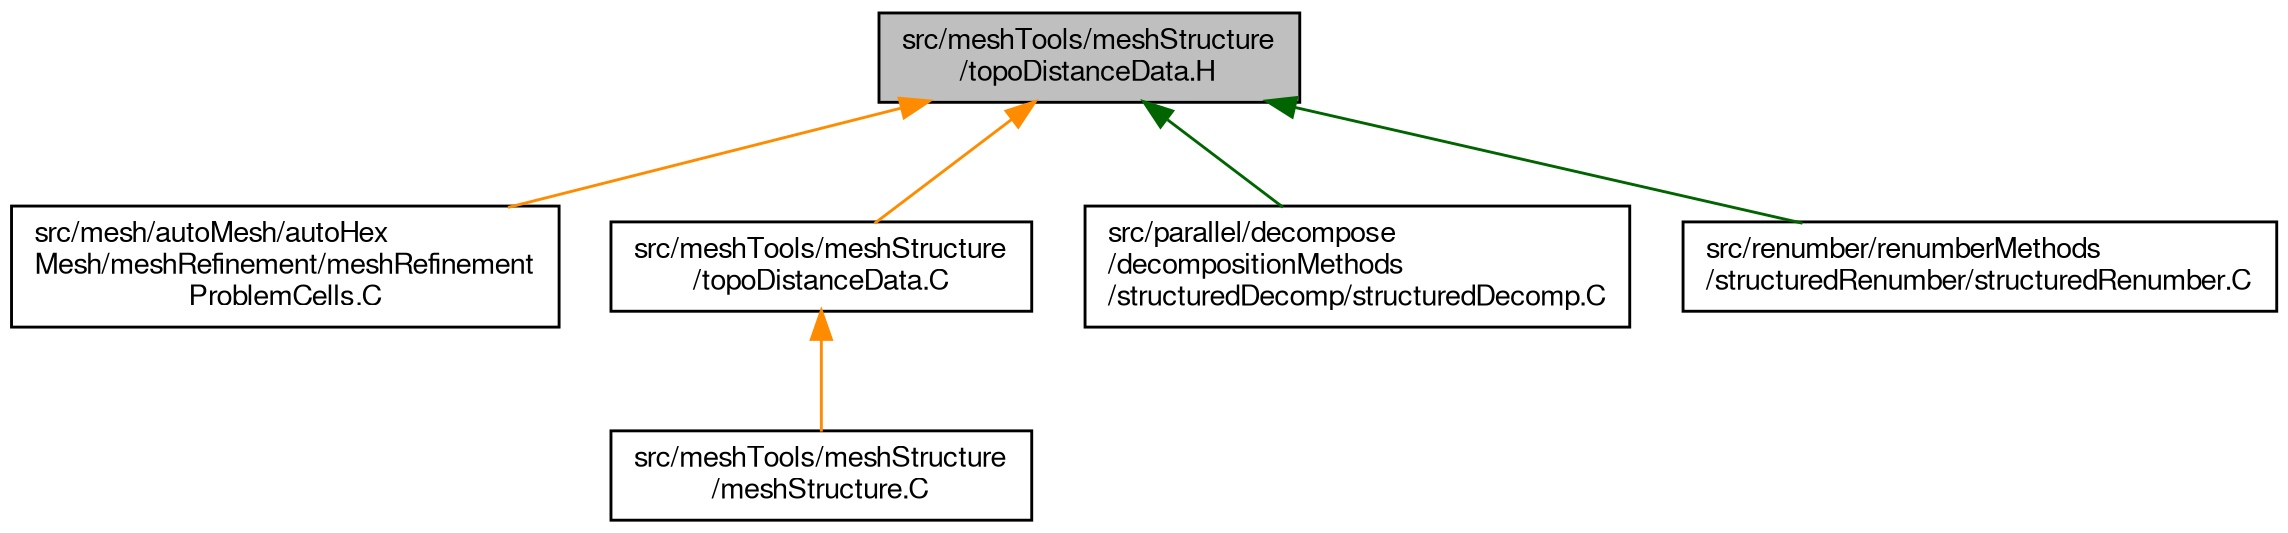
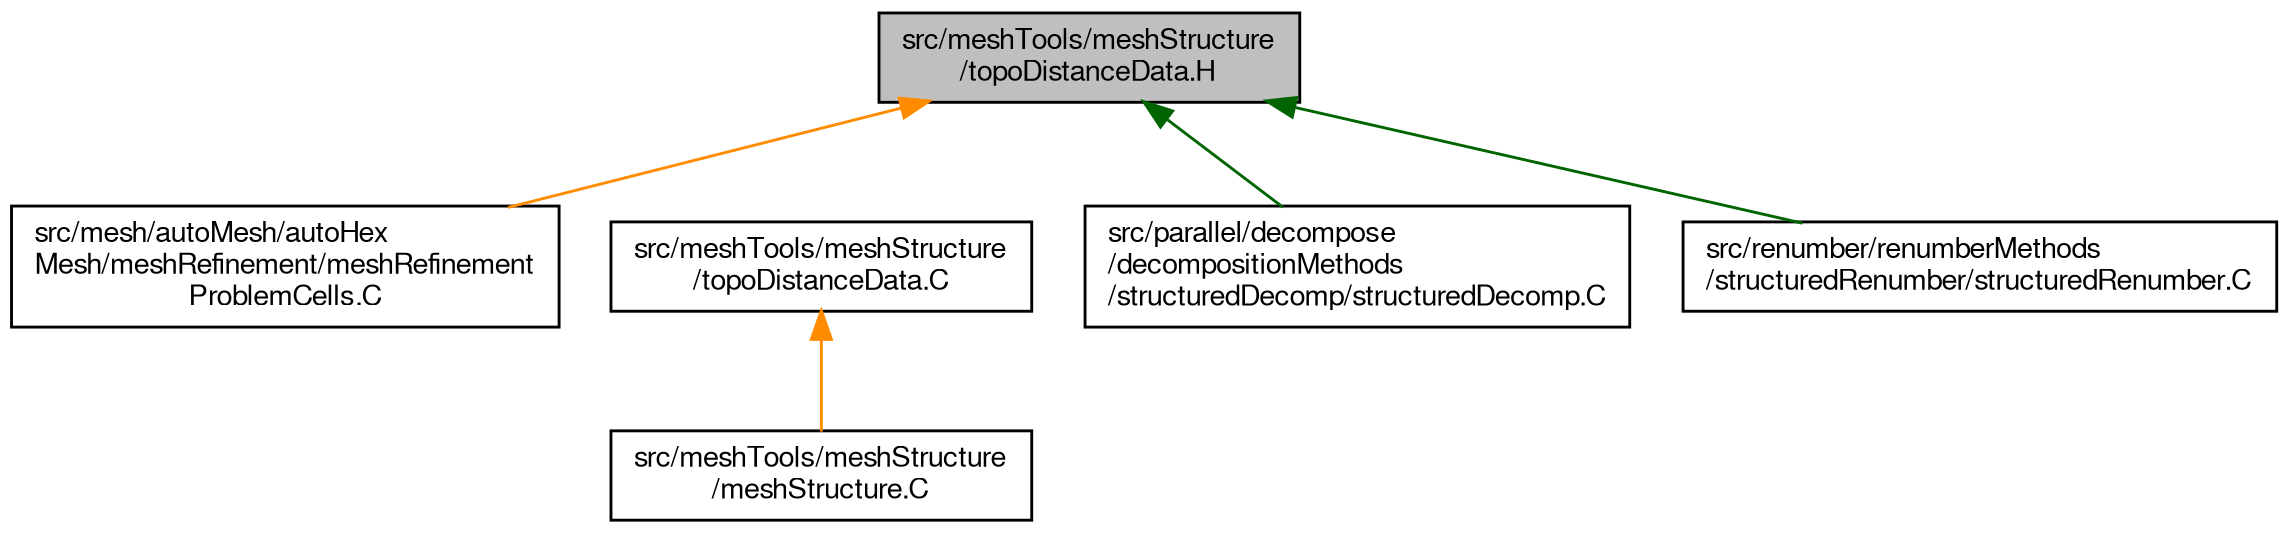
(943, 171) -> none
